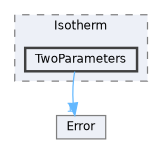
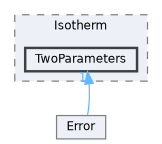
(73, 89) -> (89, 100)
